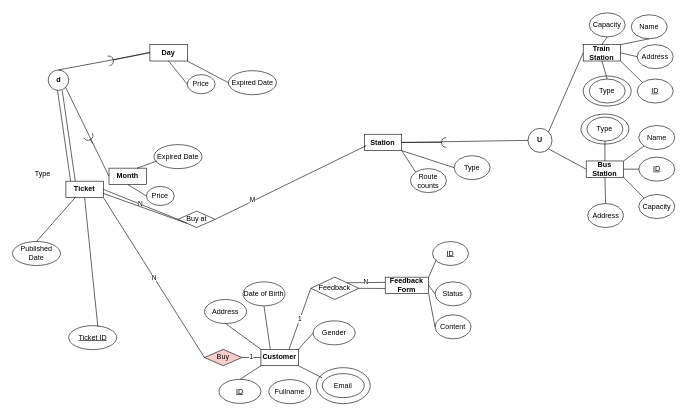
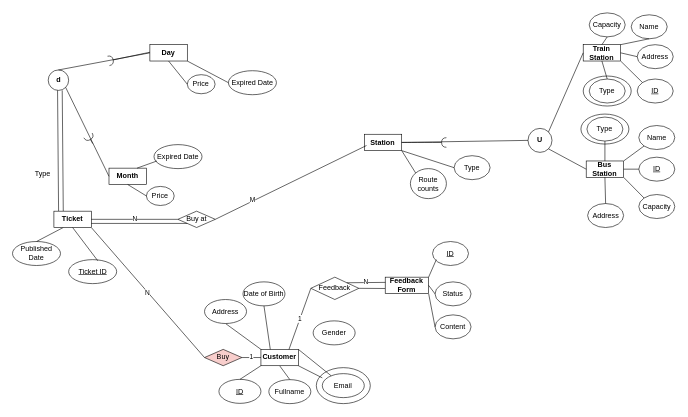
(428, 181) -> (428, 184)
(84, 189) -> (72, 219)
(92, 338) -> (92, 272)
(306, 341) -> (315, 363)
none -> (285, 373)
